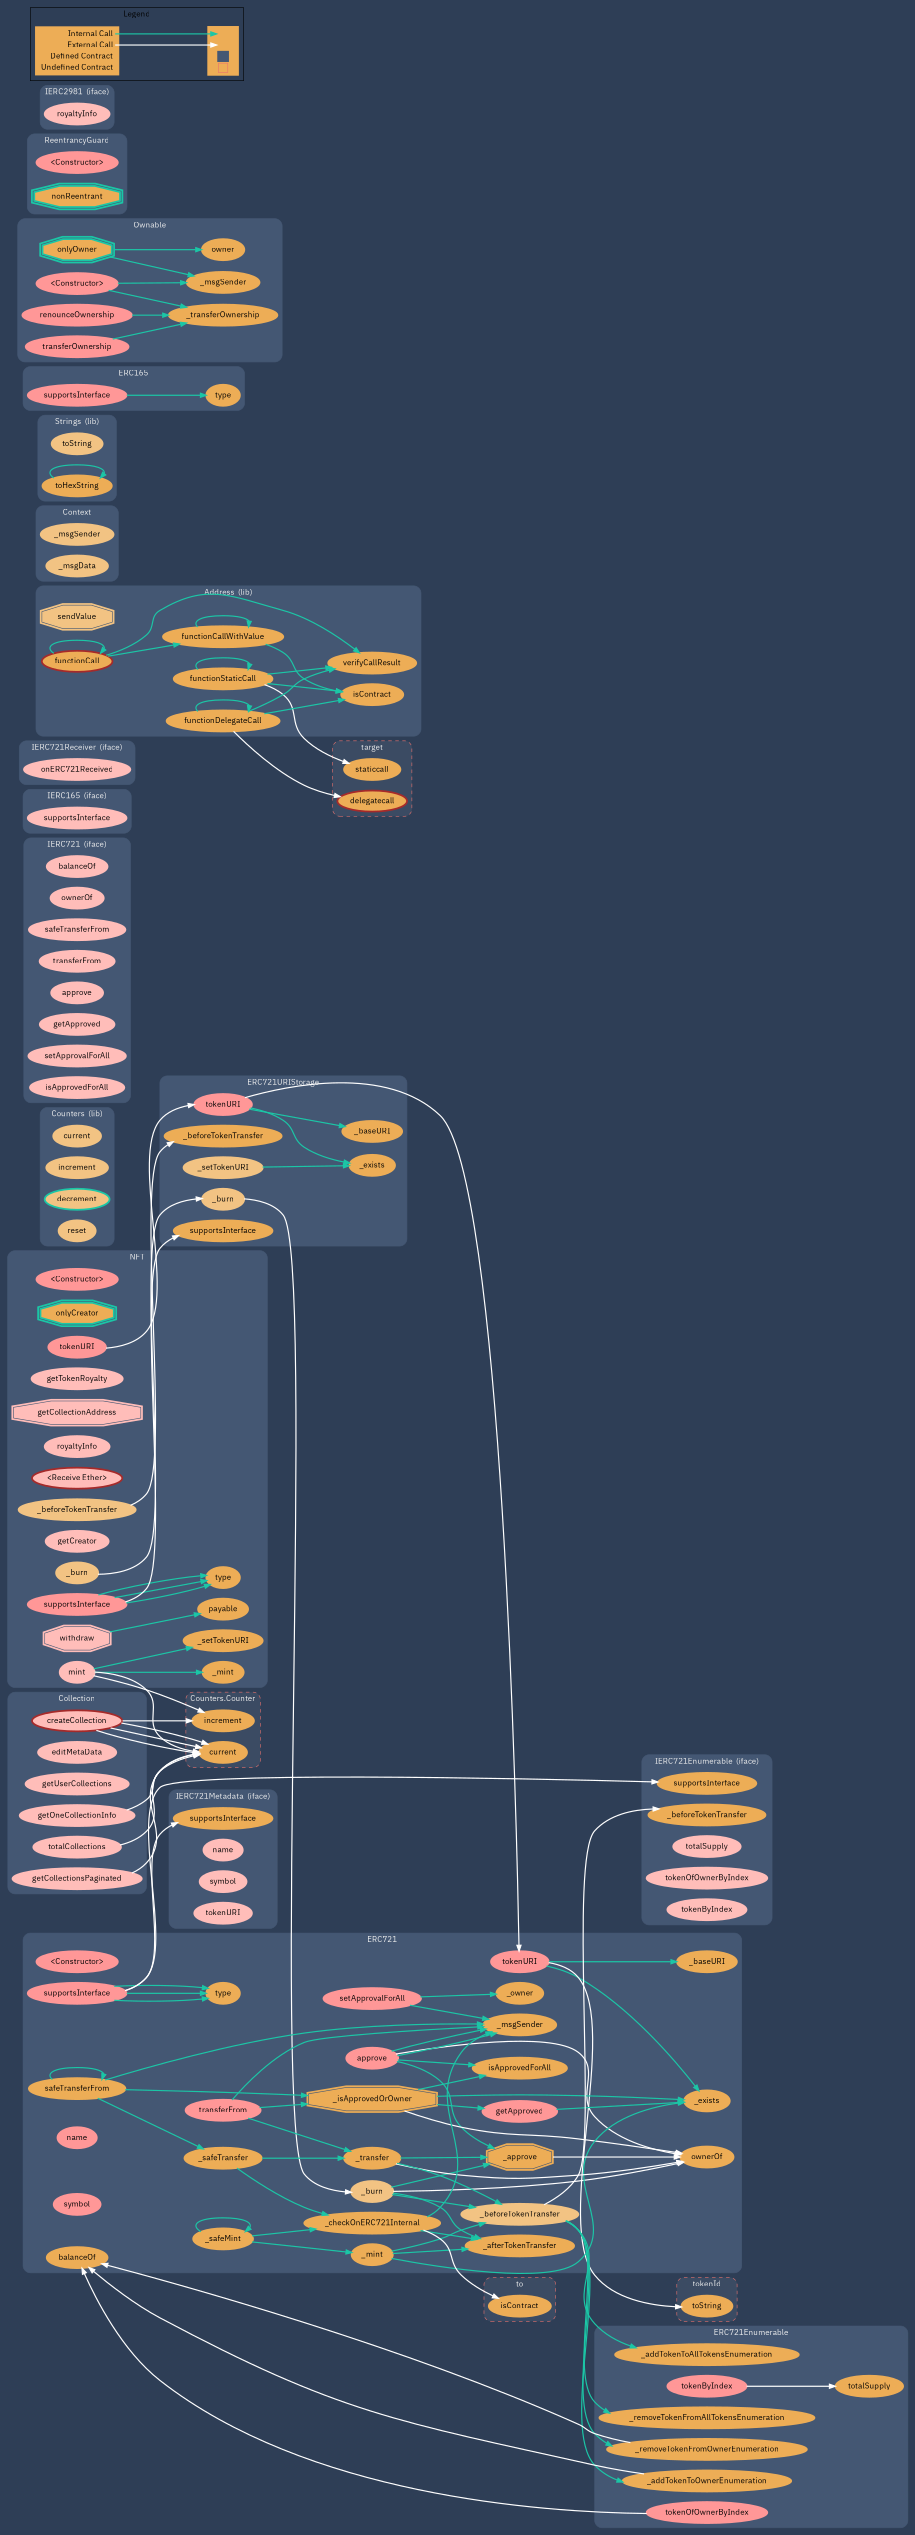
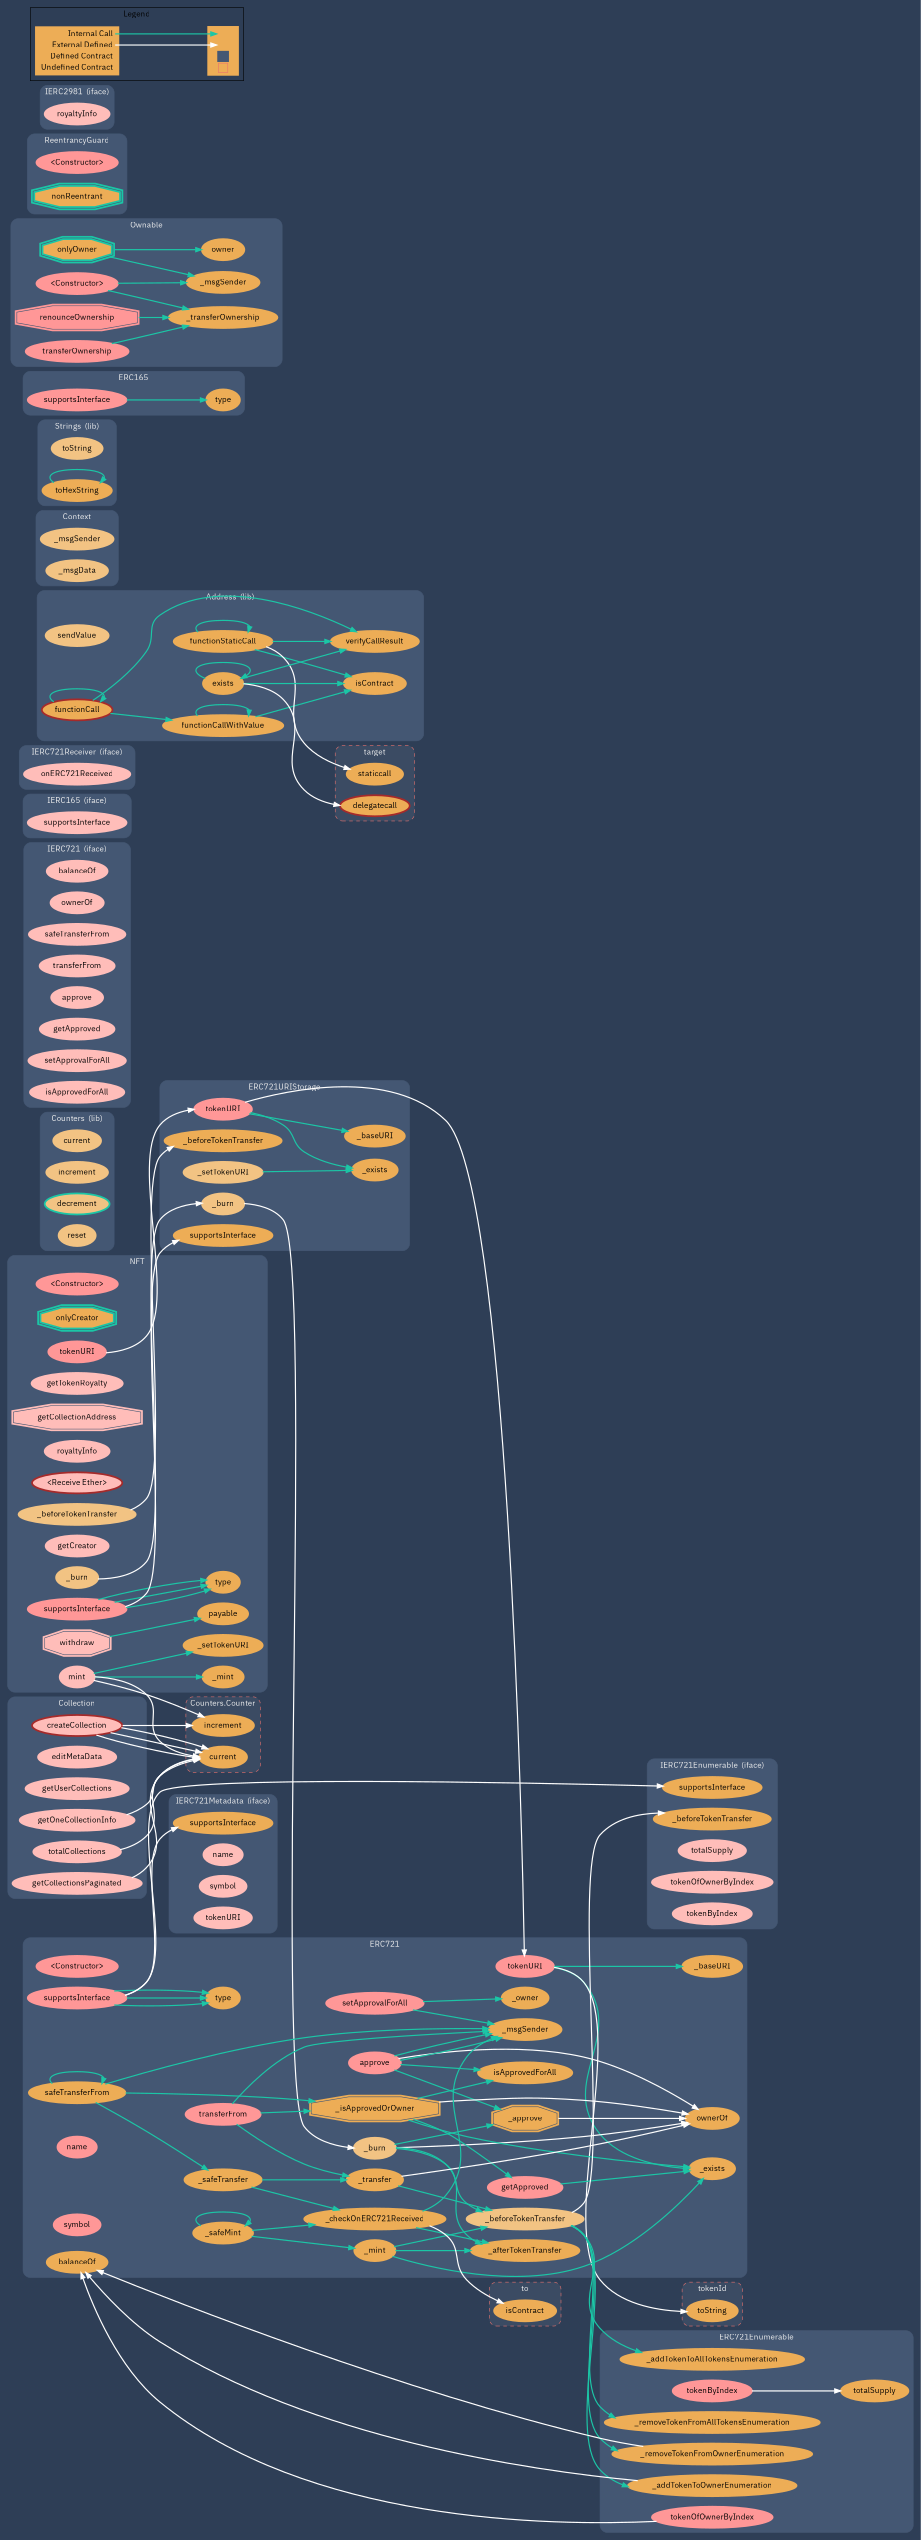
(90, 45) -> (83, 45)
(77, 315) -> (77, 318)
(77, 617) -> (77, 636)
(223, 721) -> (223, 684)
(441, 2158) -> none
(372, 2223) -> (375, 2219)
